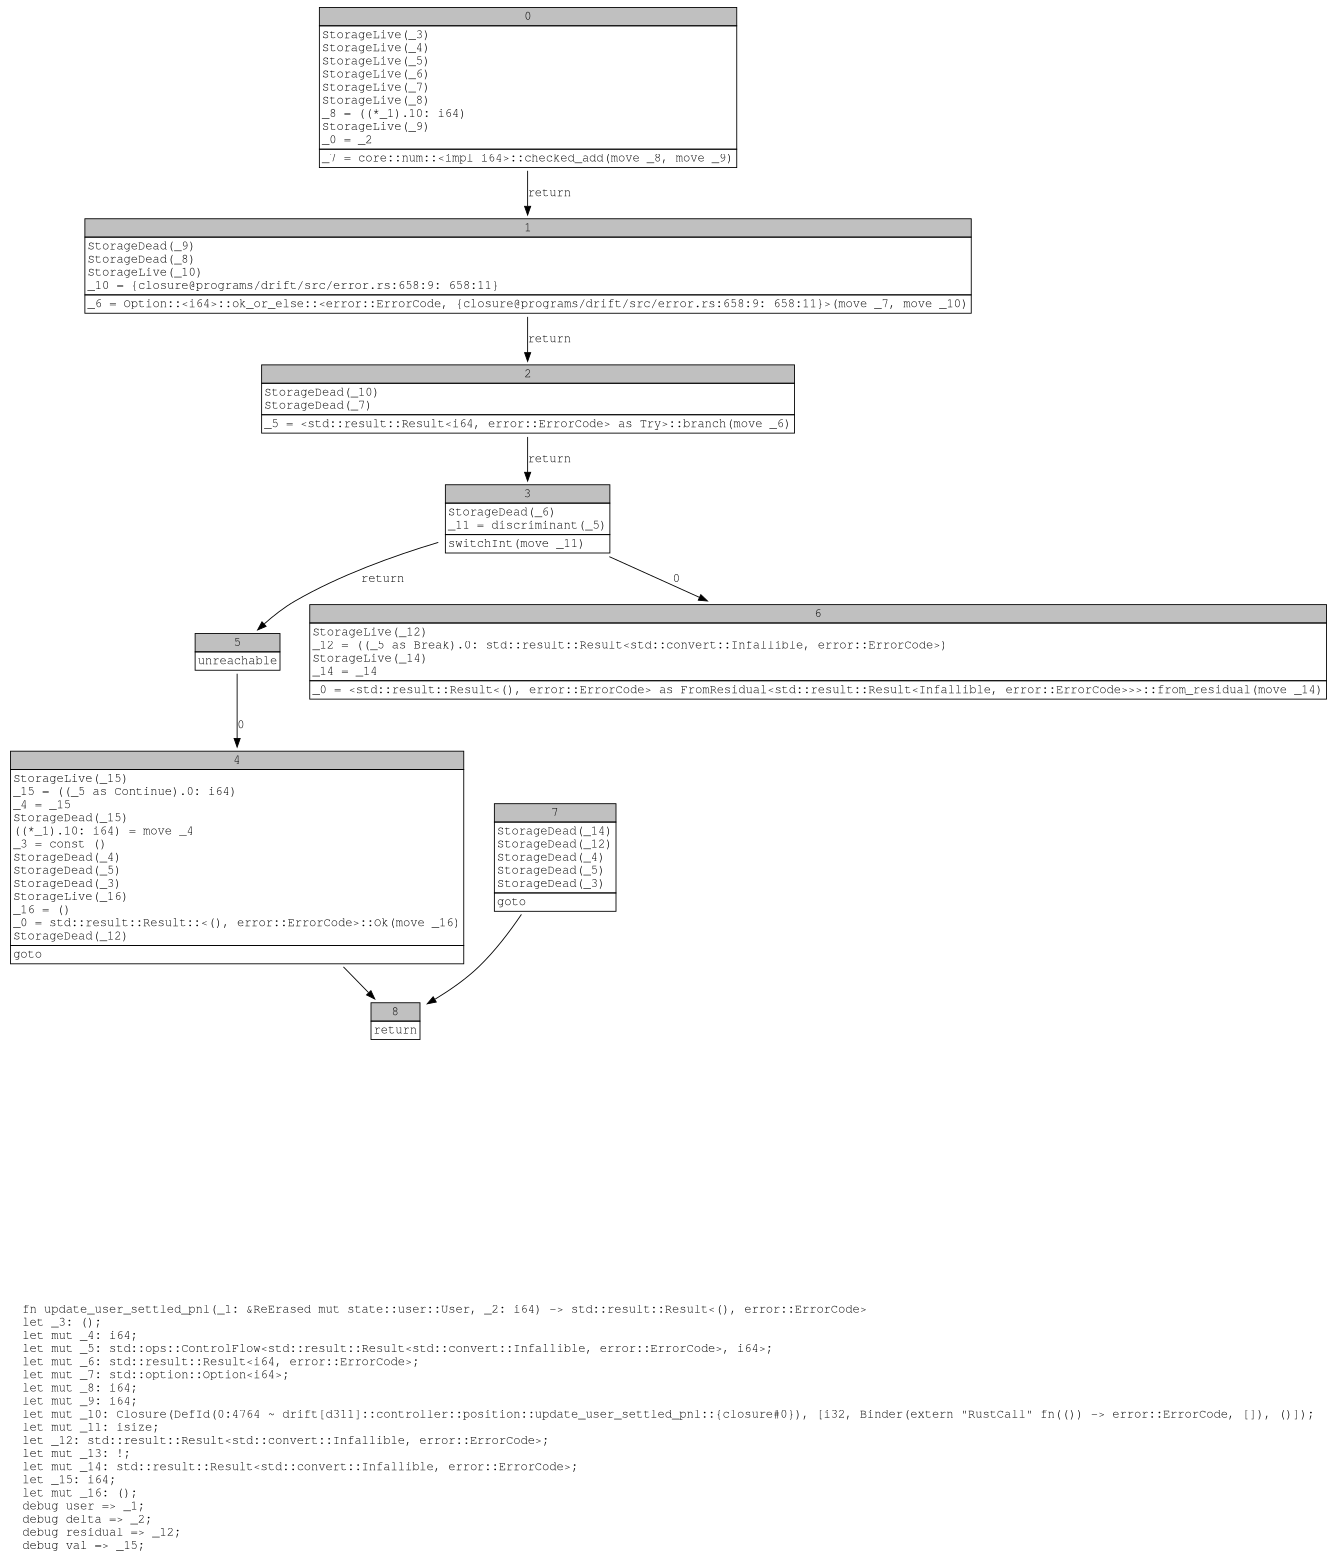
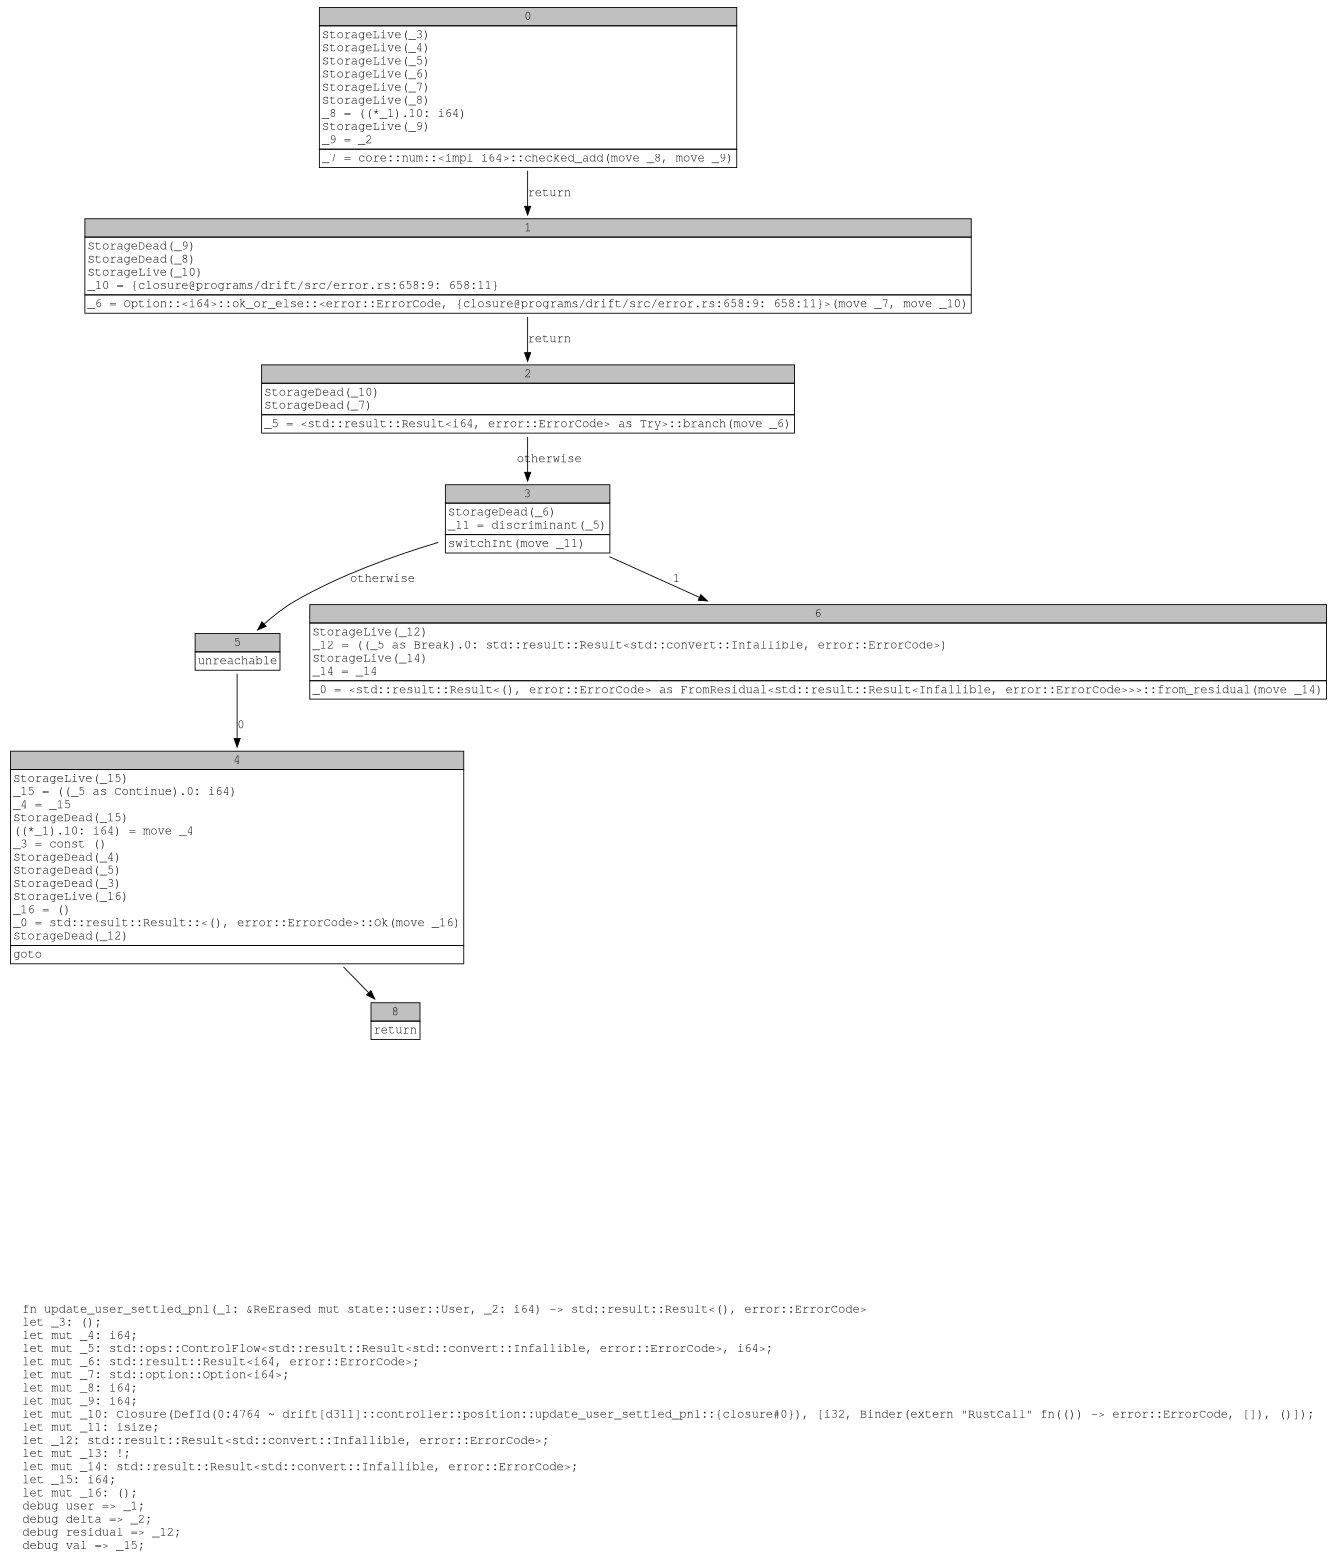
(347, 140) -> (347, 140)
(550, 459) -> (550, 459)
(383, 579) -> (383, 579)
(677, 579) -> (677, 579)
(555, 857) -> none
